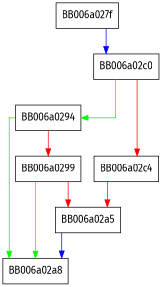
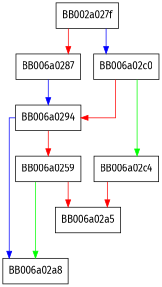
(87, 16) -> (87, 16)
none -> (48, 67)
(116, 112) -> (116, 112)
(137, 114) -> (137, 114)
(48, 169) -> (48, 169)
(9, 181) -> (9, 181)
(62, 242) -> none
